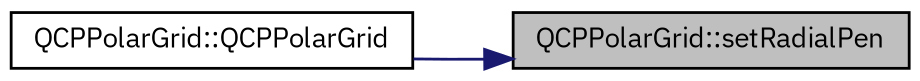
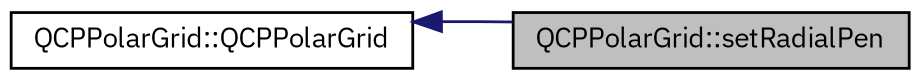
(449, 59) -> (477, 22)
